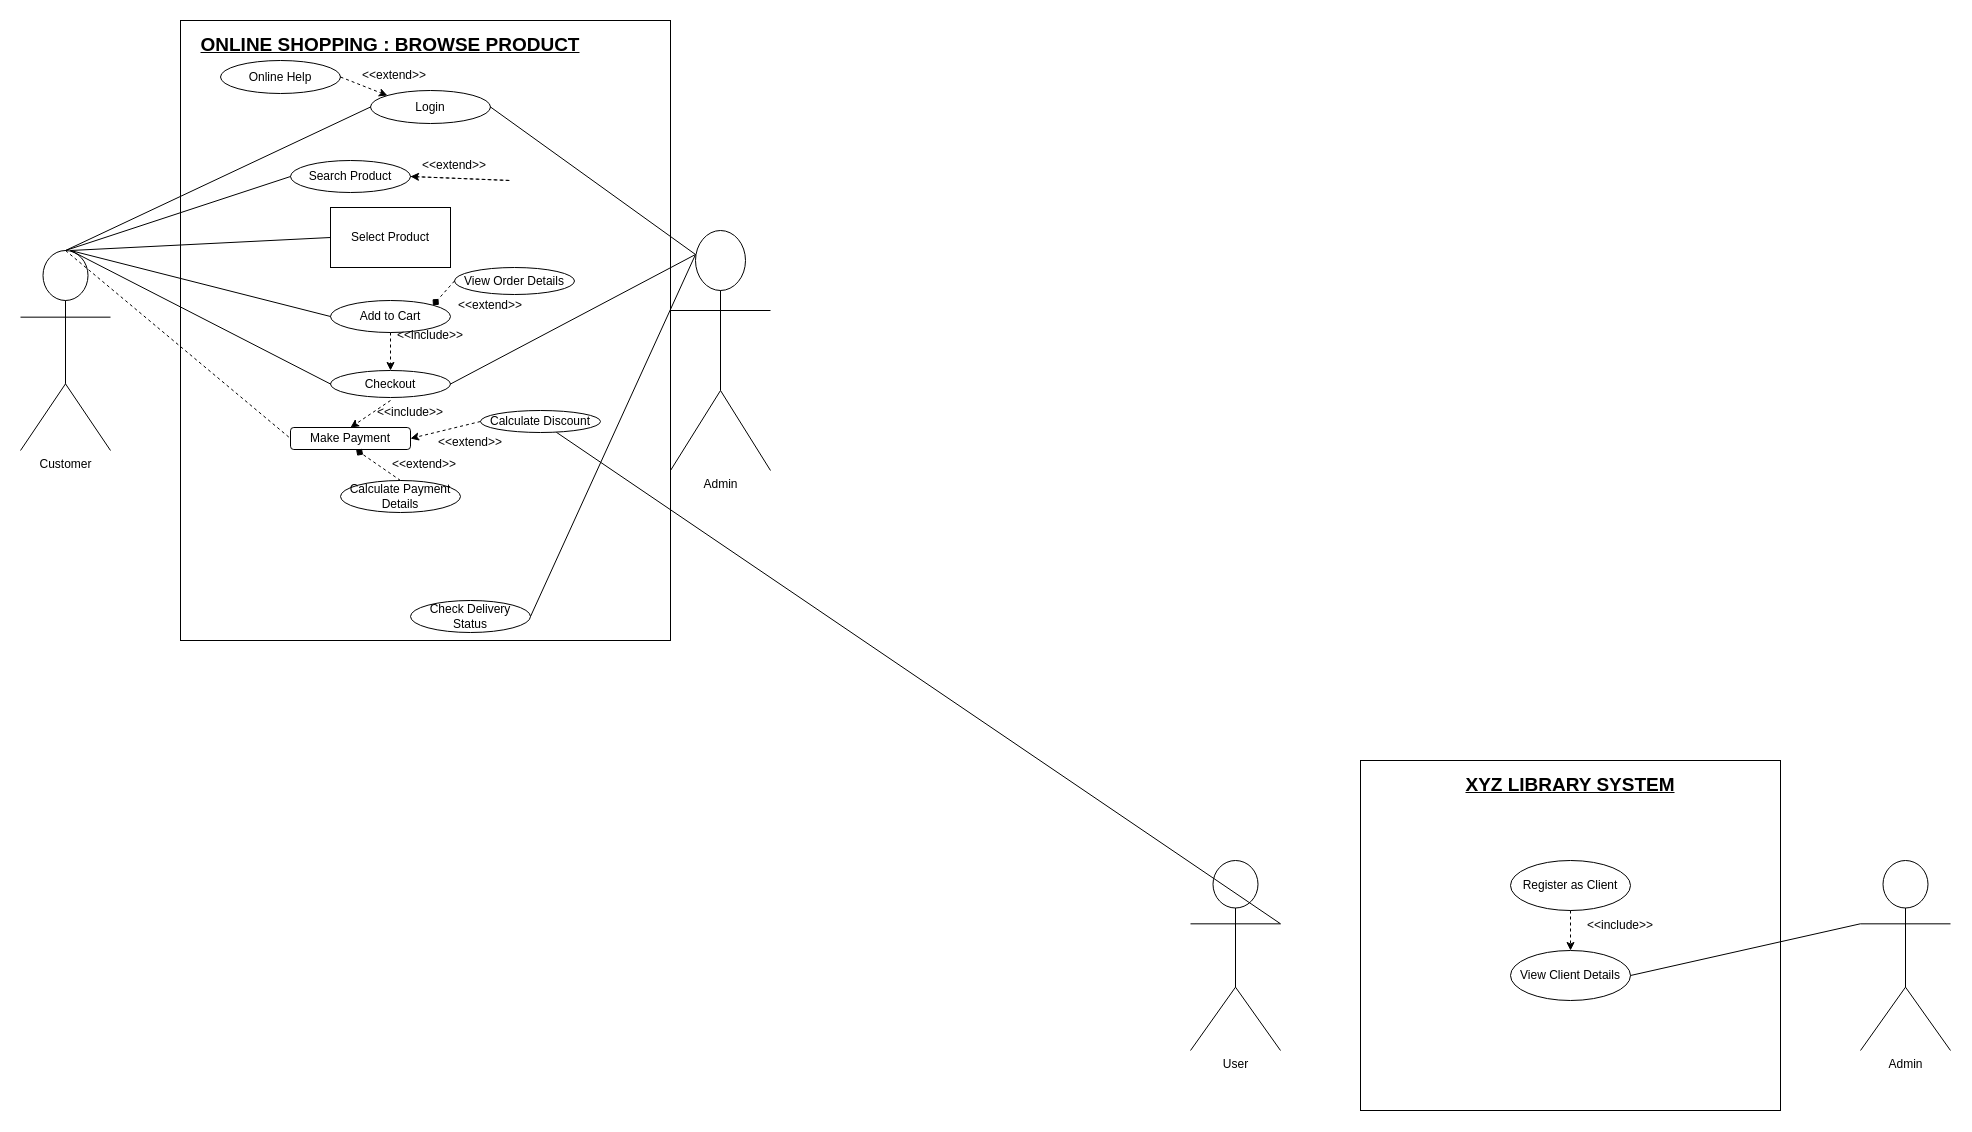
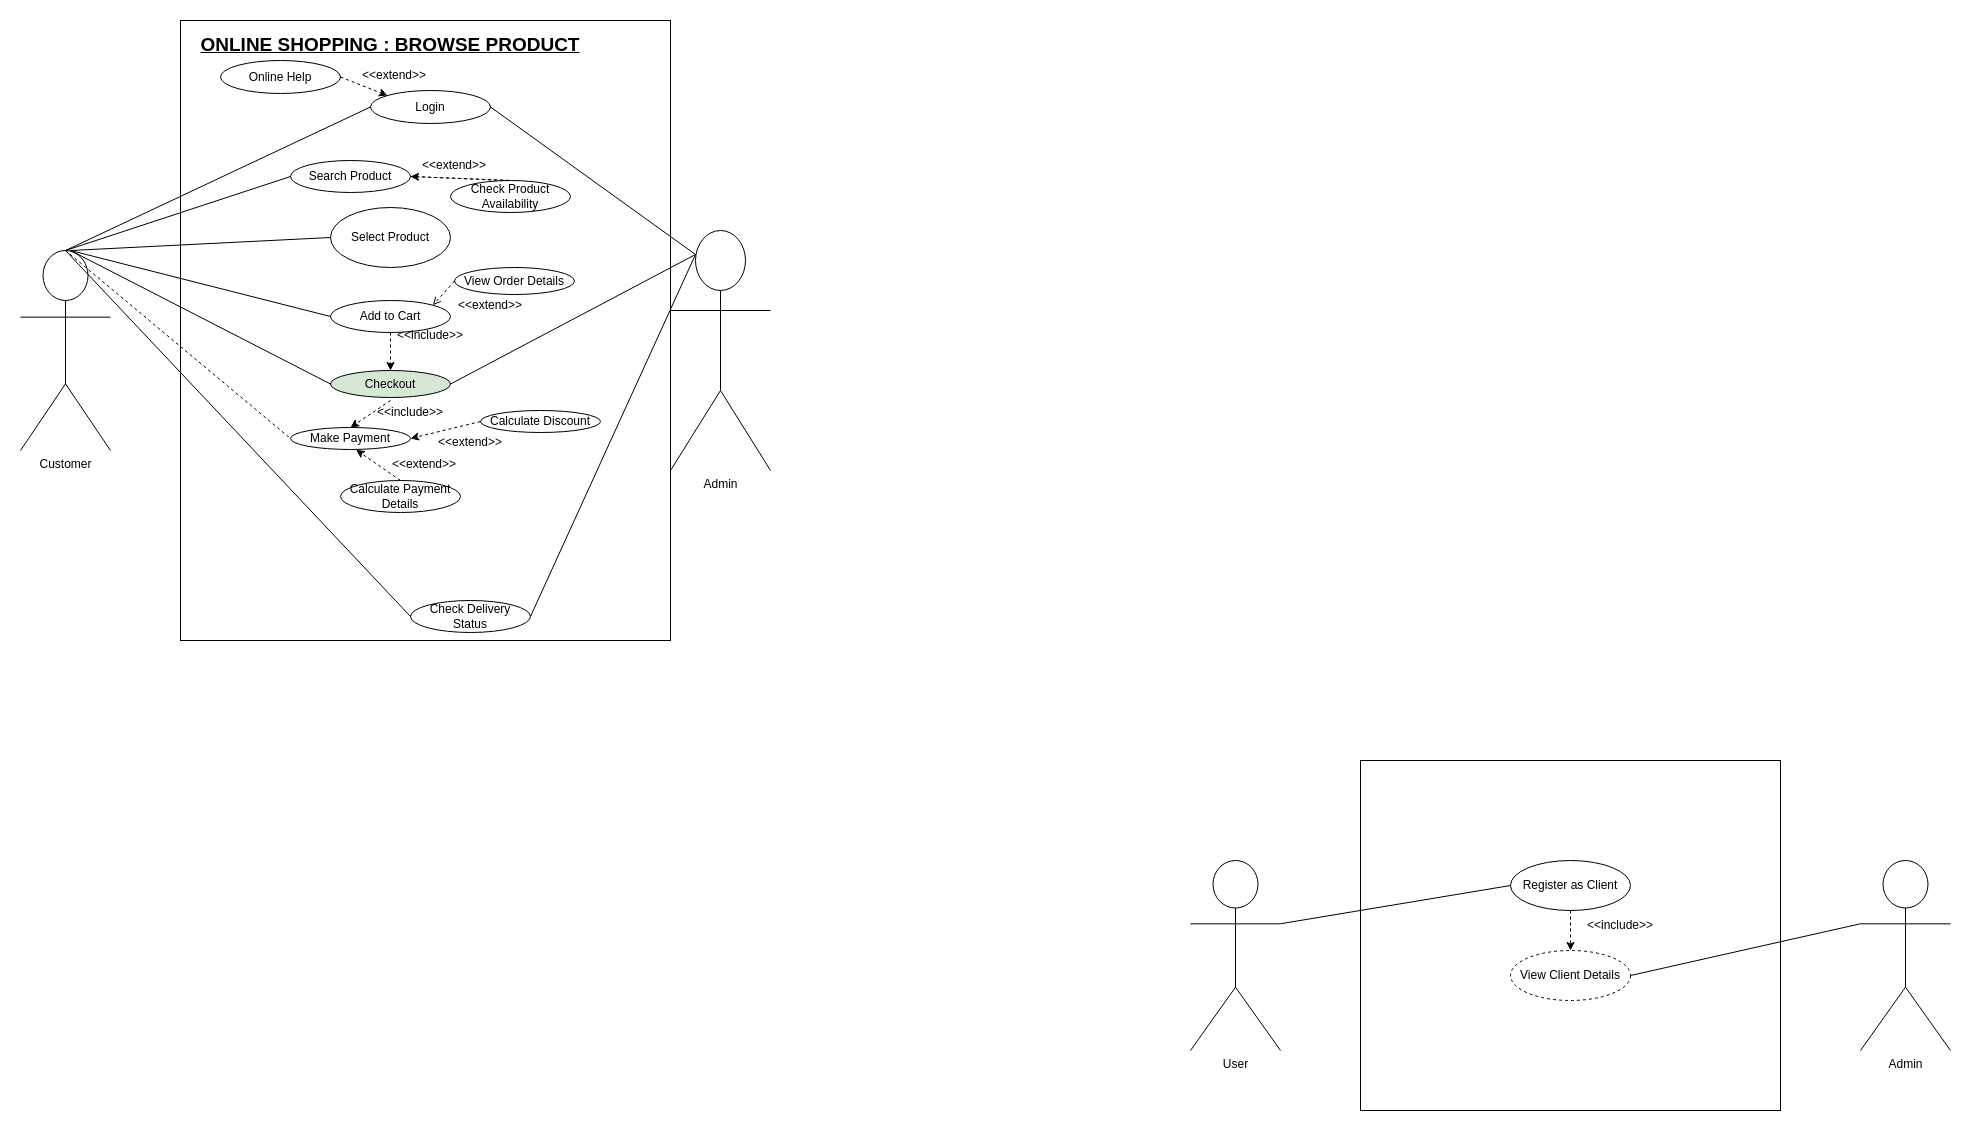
none -> (511, 197)
(391, 238) -> (391, 238)
(439, 299) -> (437, 301)
(391, 384) -> (391, 384)
none -> (241, 437)
(351, 439) -> (351, 439)
(363, 455) -> (363, 455)
(916, 677) -> (1396, 905)
(1571, 786) -> none
(1571, 976) -> (1571, 976)
